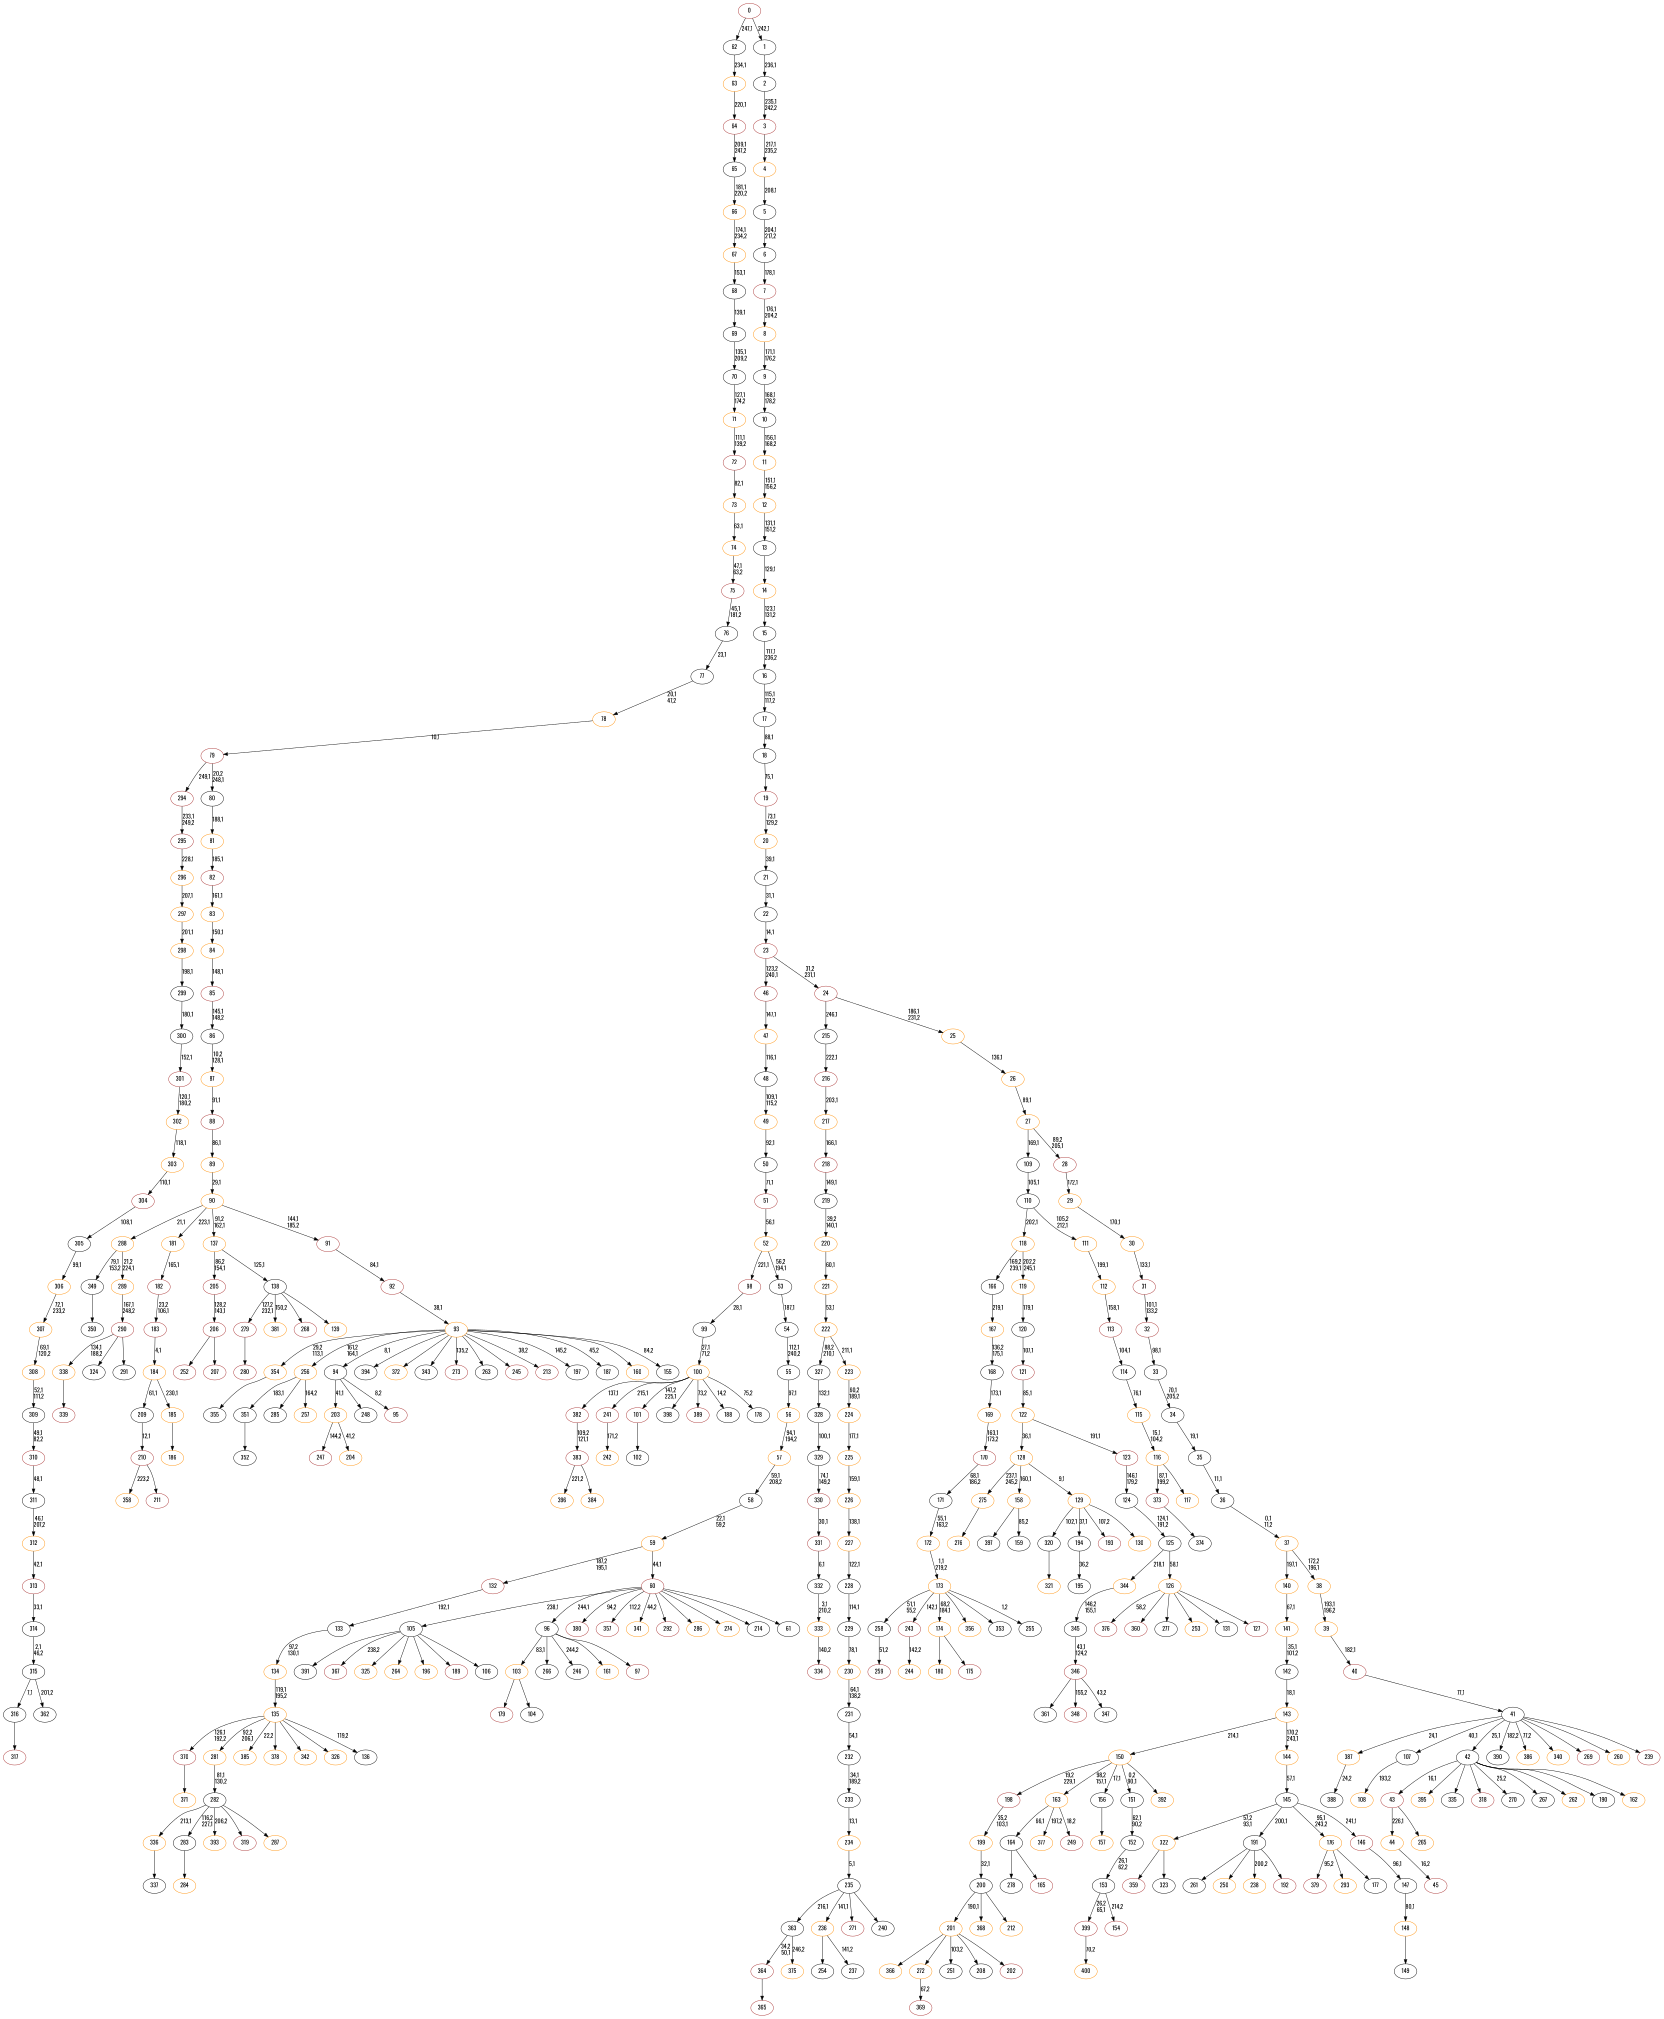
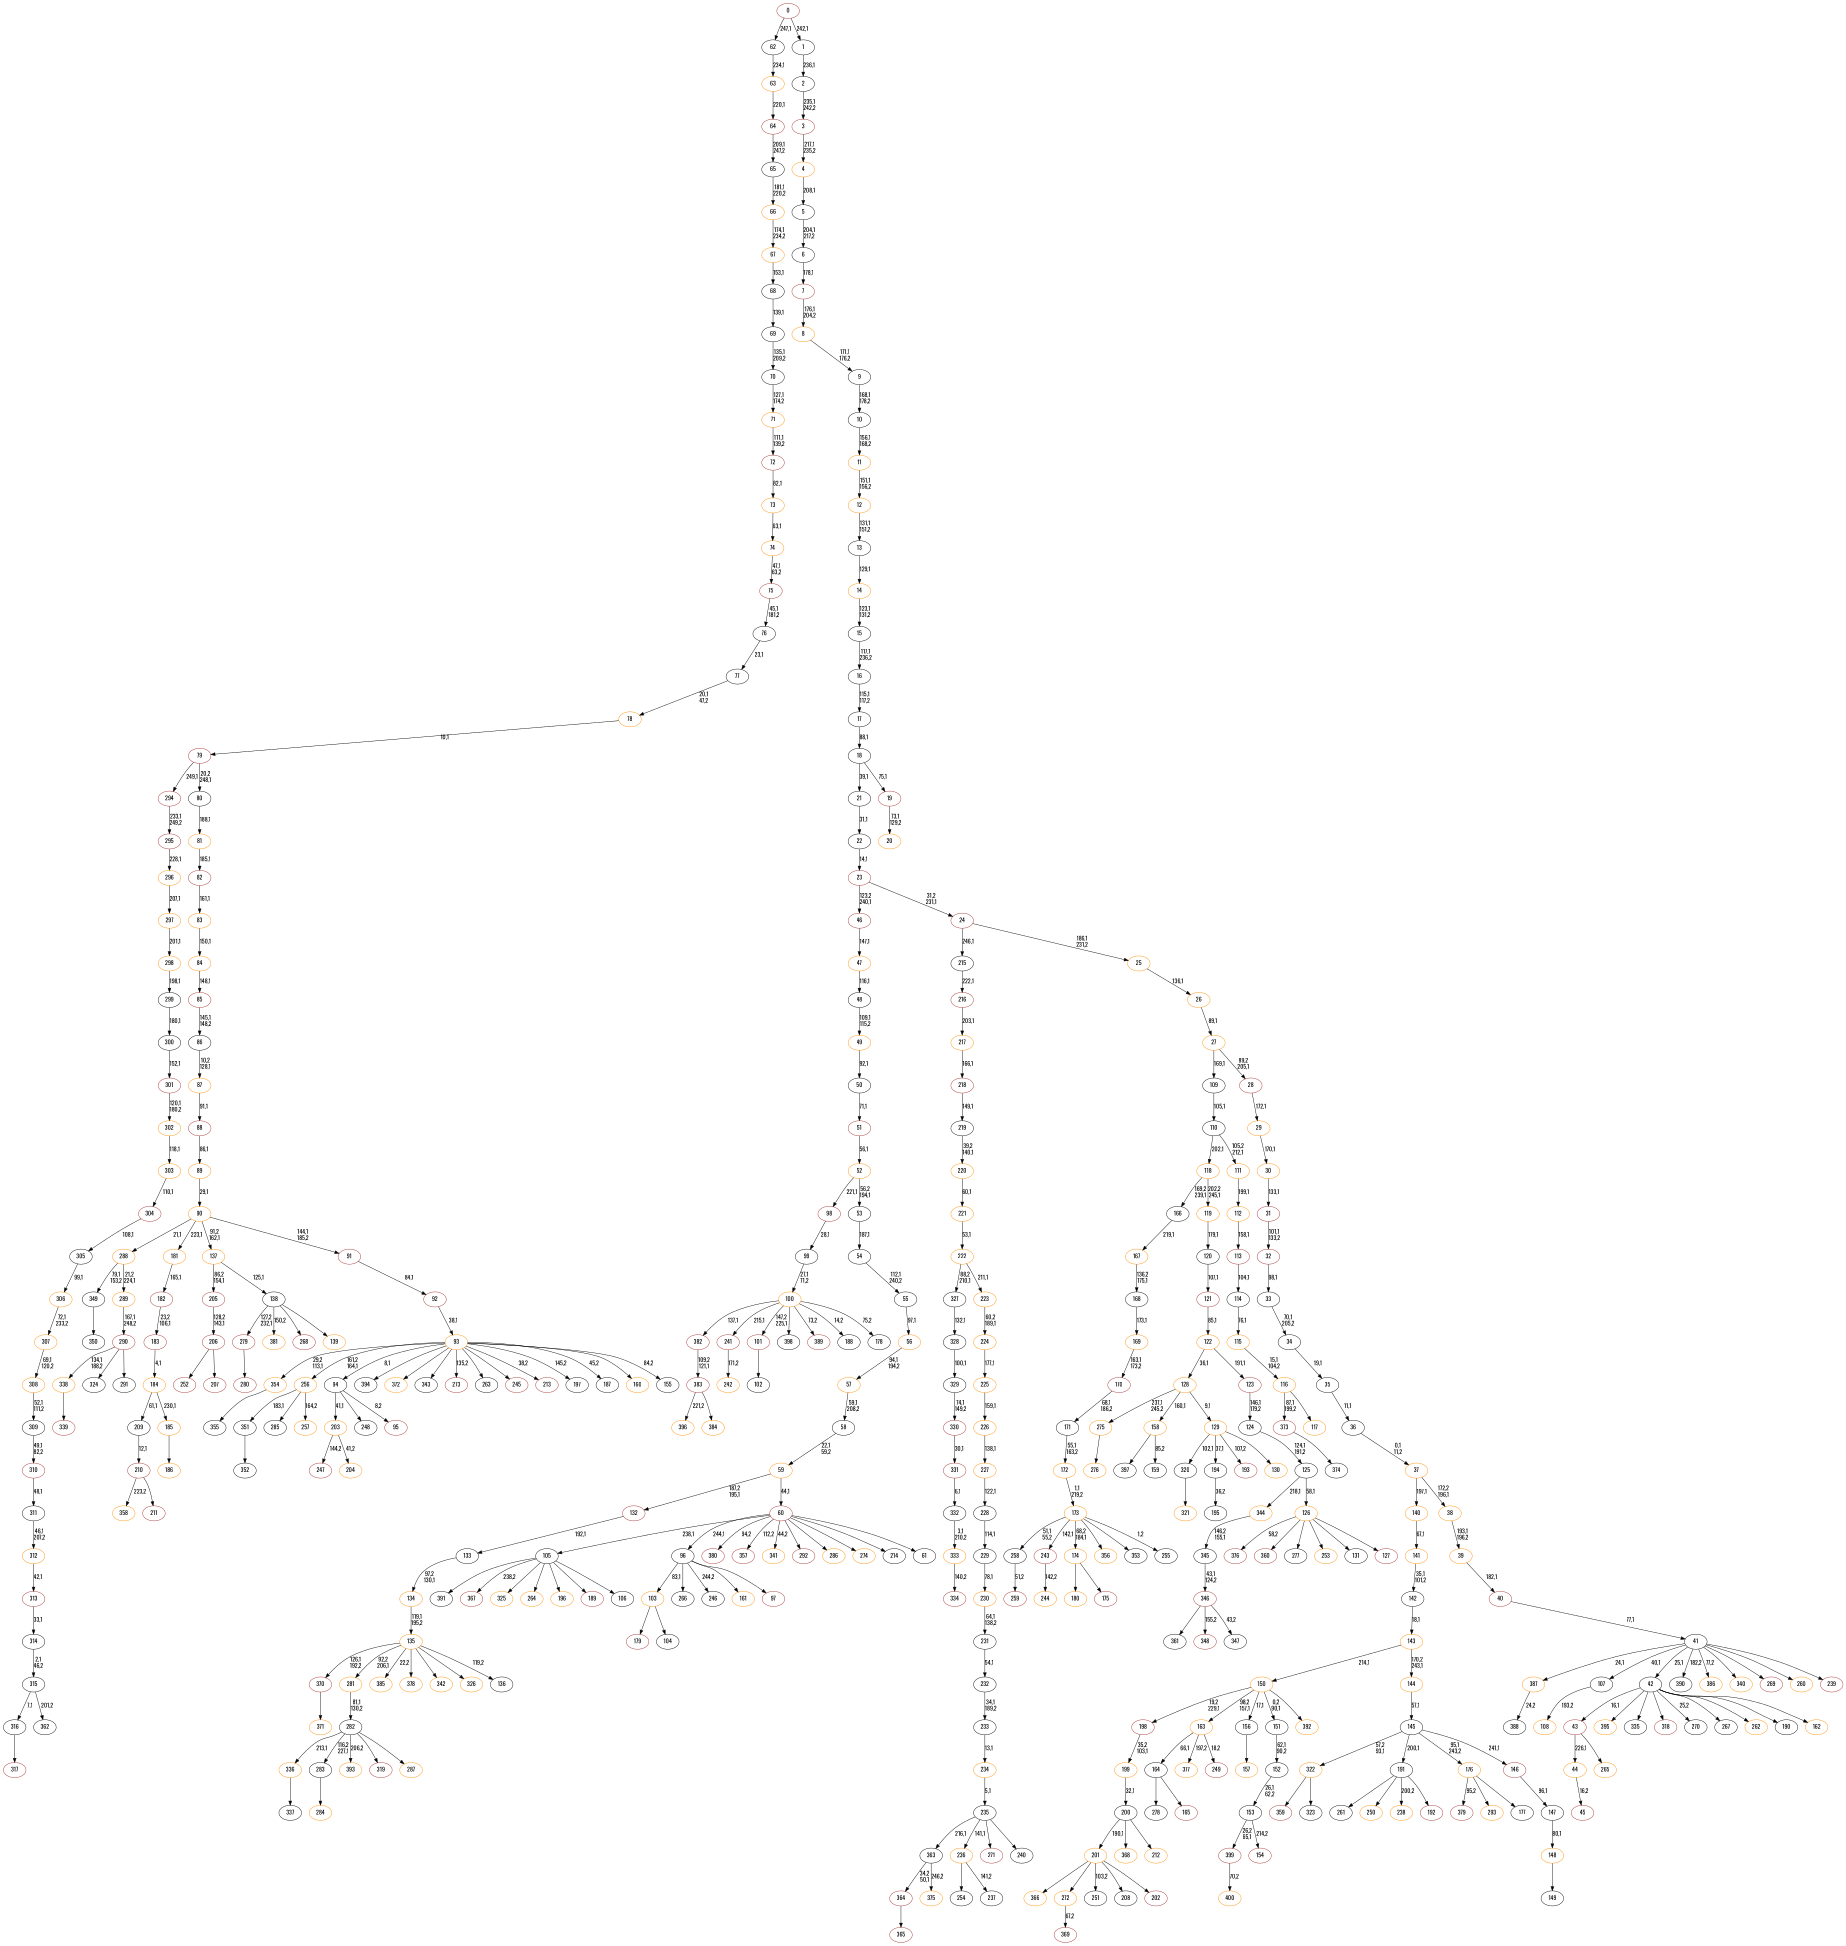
(766, 858) -> (859, 775)
